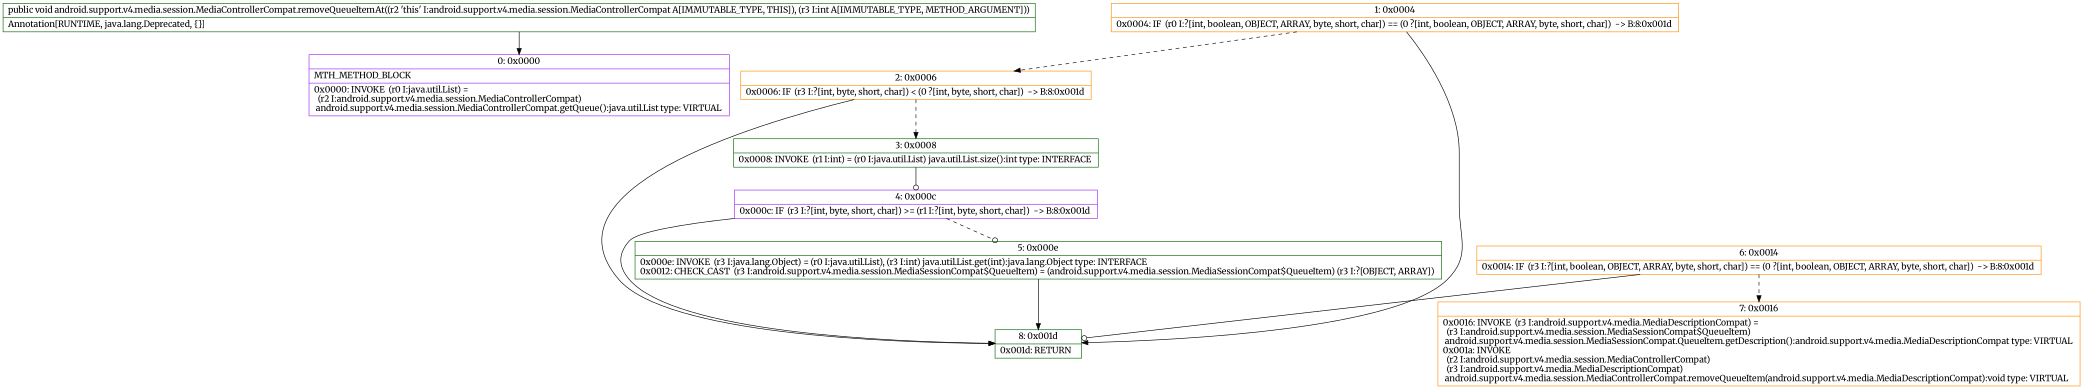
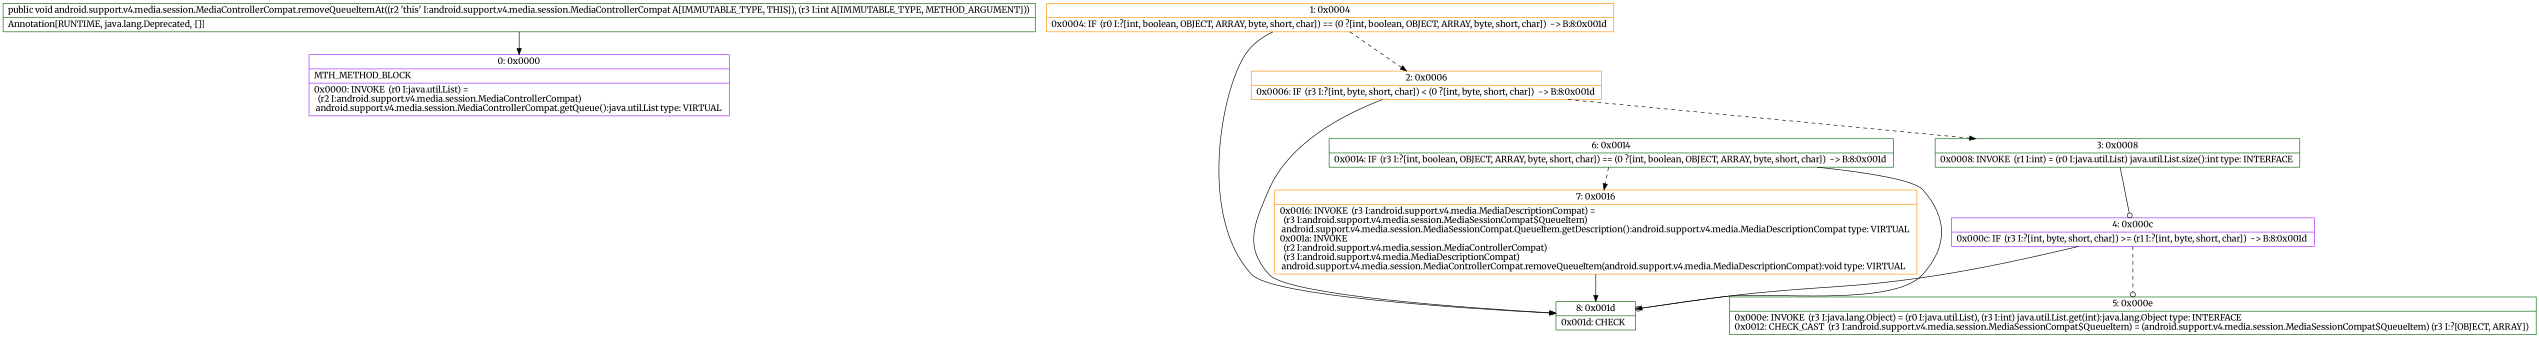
(1759, 260) -> (1611, 153)
(1038, 301) -> (1596, 285)
(1038, 351) -> (1596, 323)
